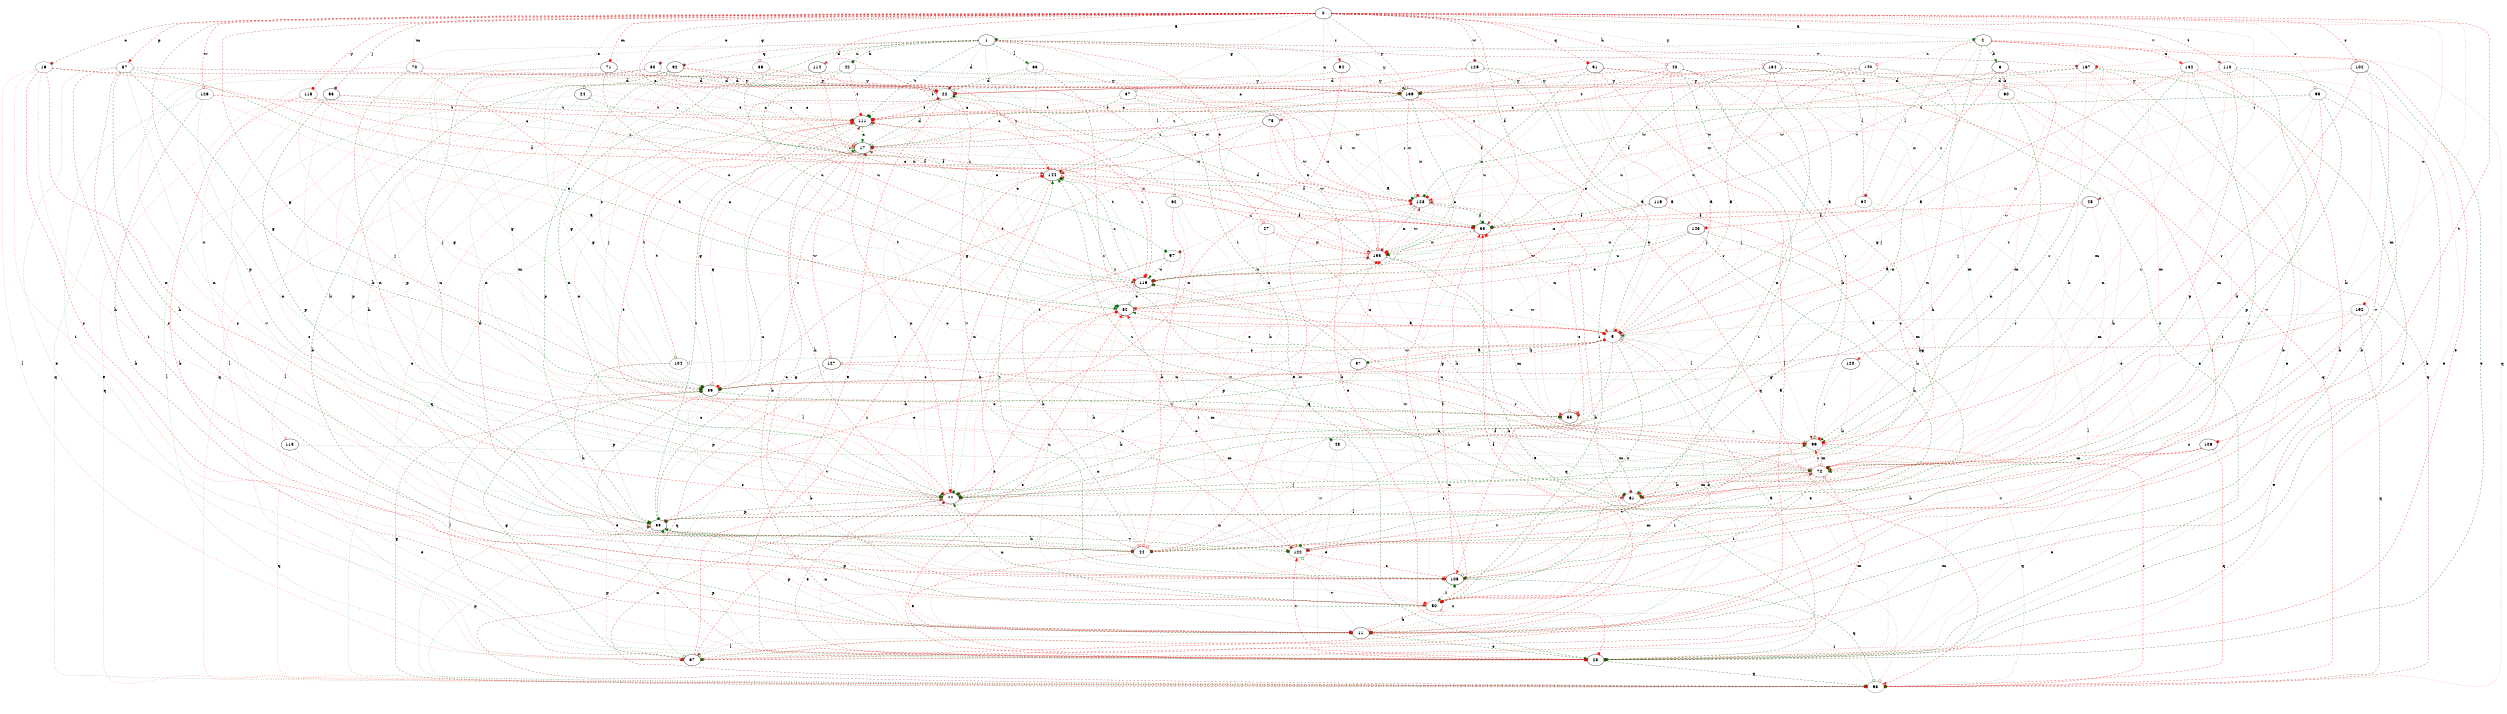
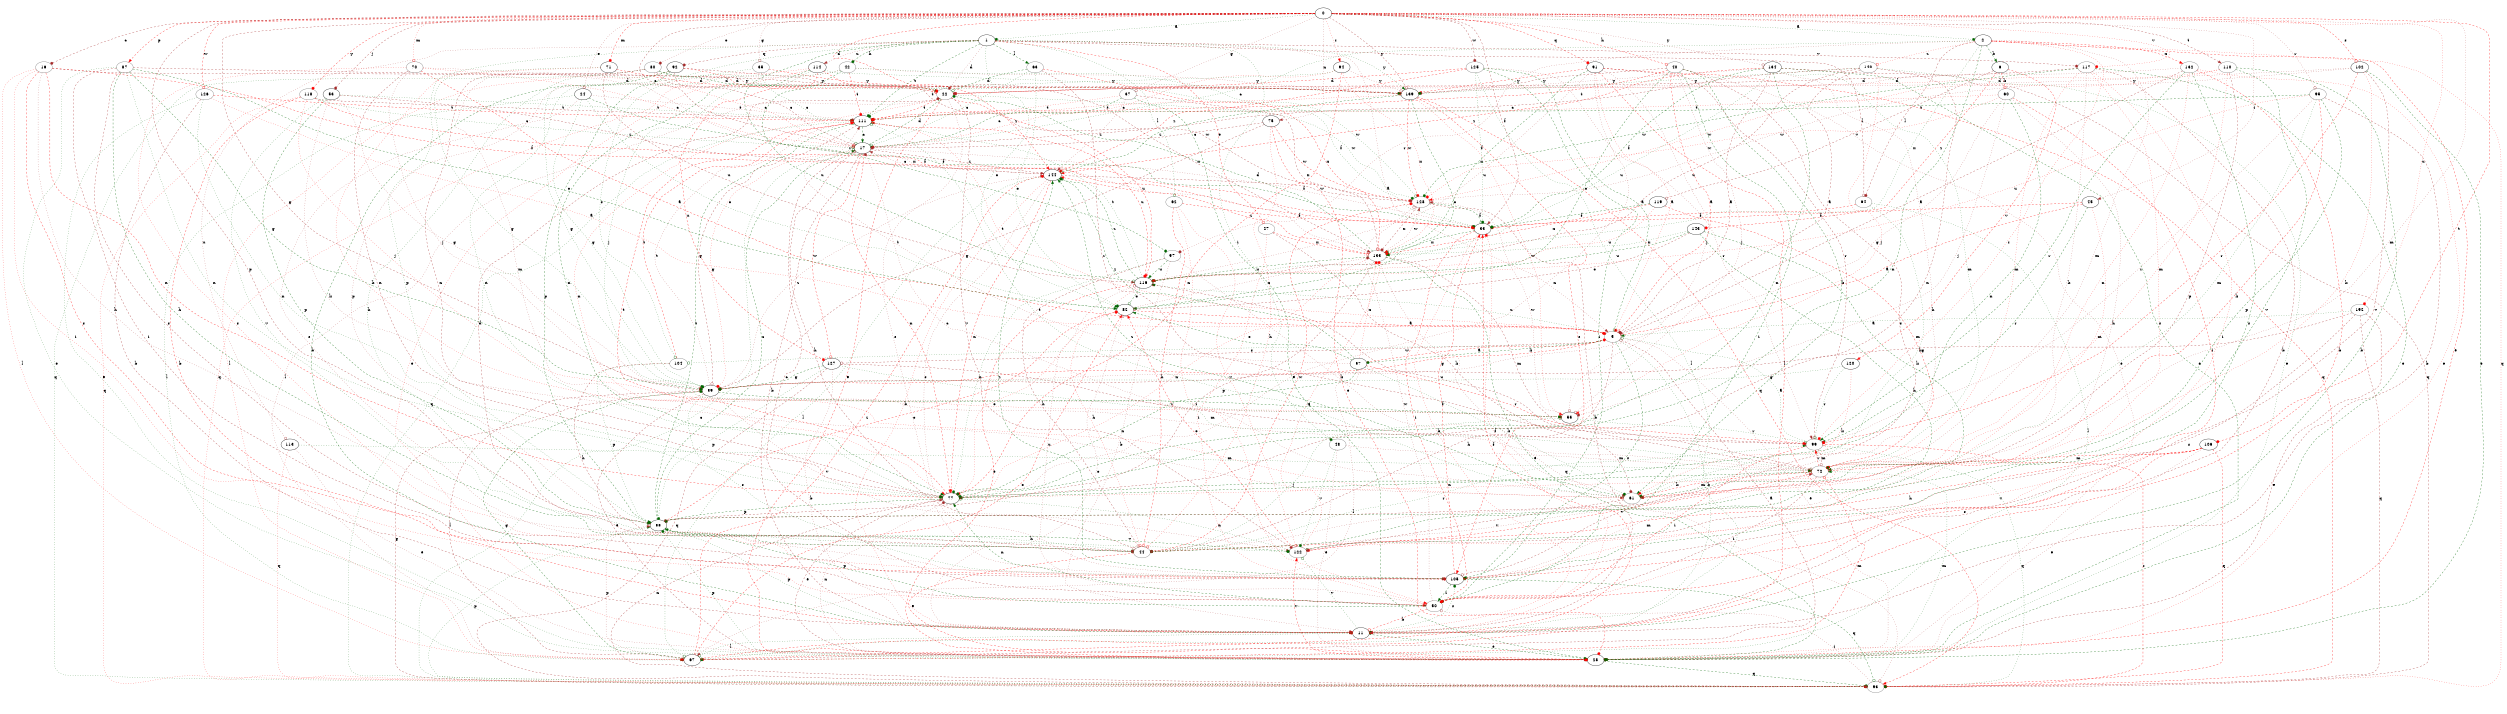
(2087, 67) -> (2087, 67)
none -> (1106, 126)
(899, 189) -> (683, 191)
(1451, 274) -> (1451, 274)
(1375, 566) -> (1842, 538)
